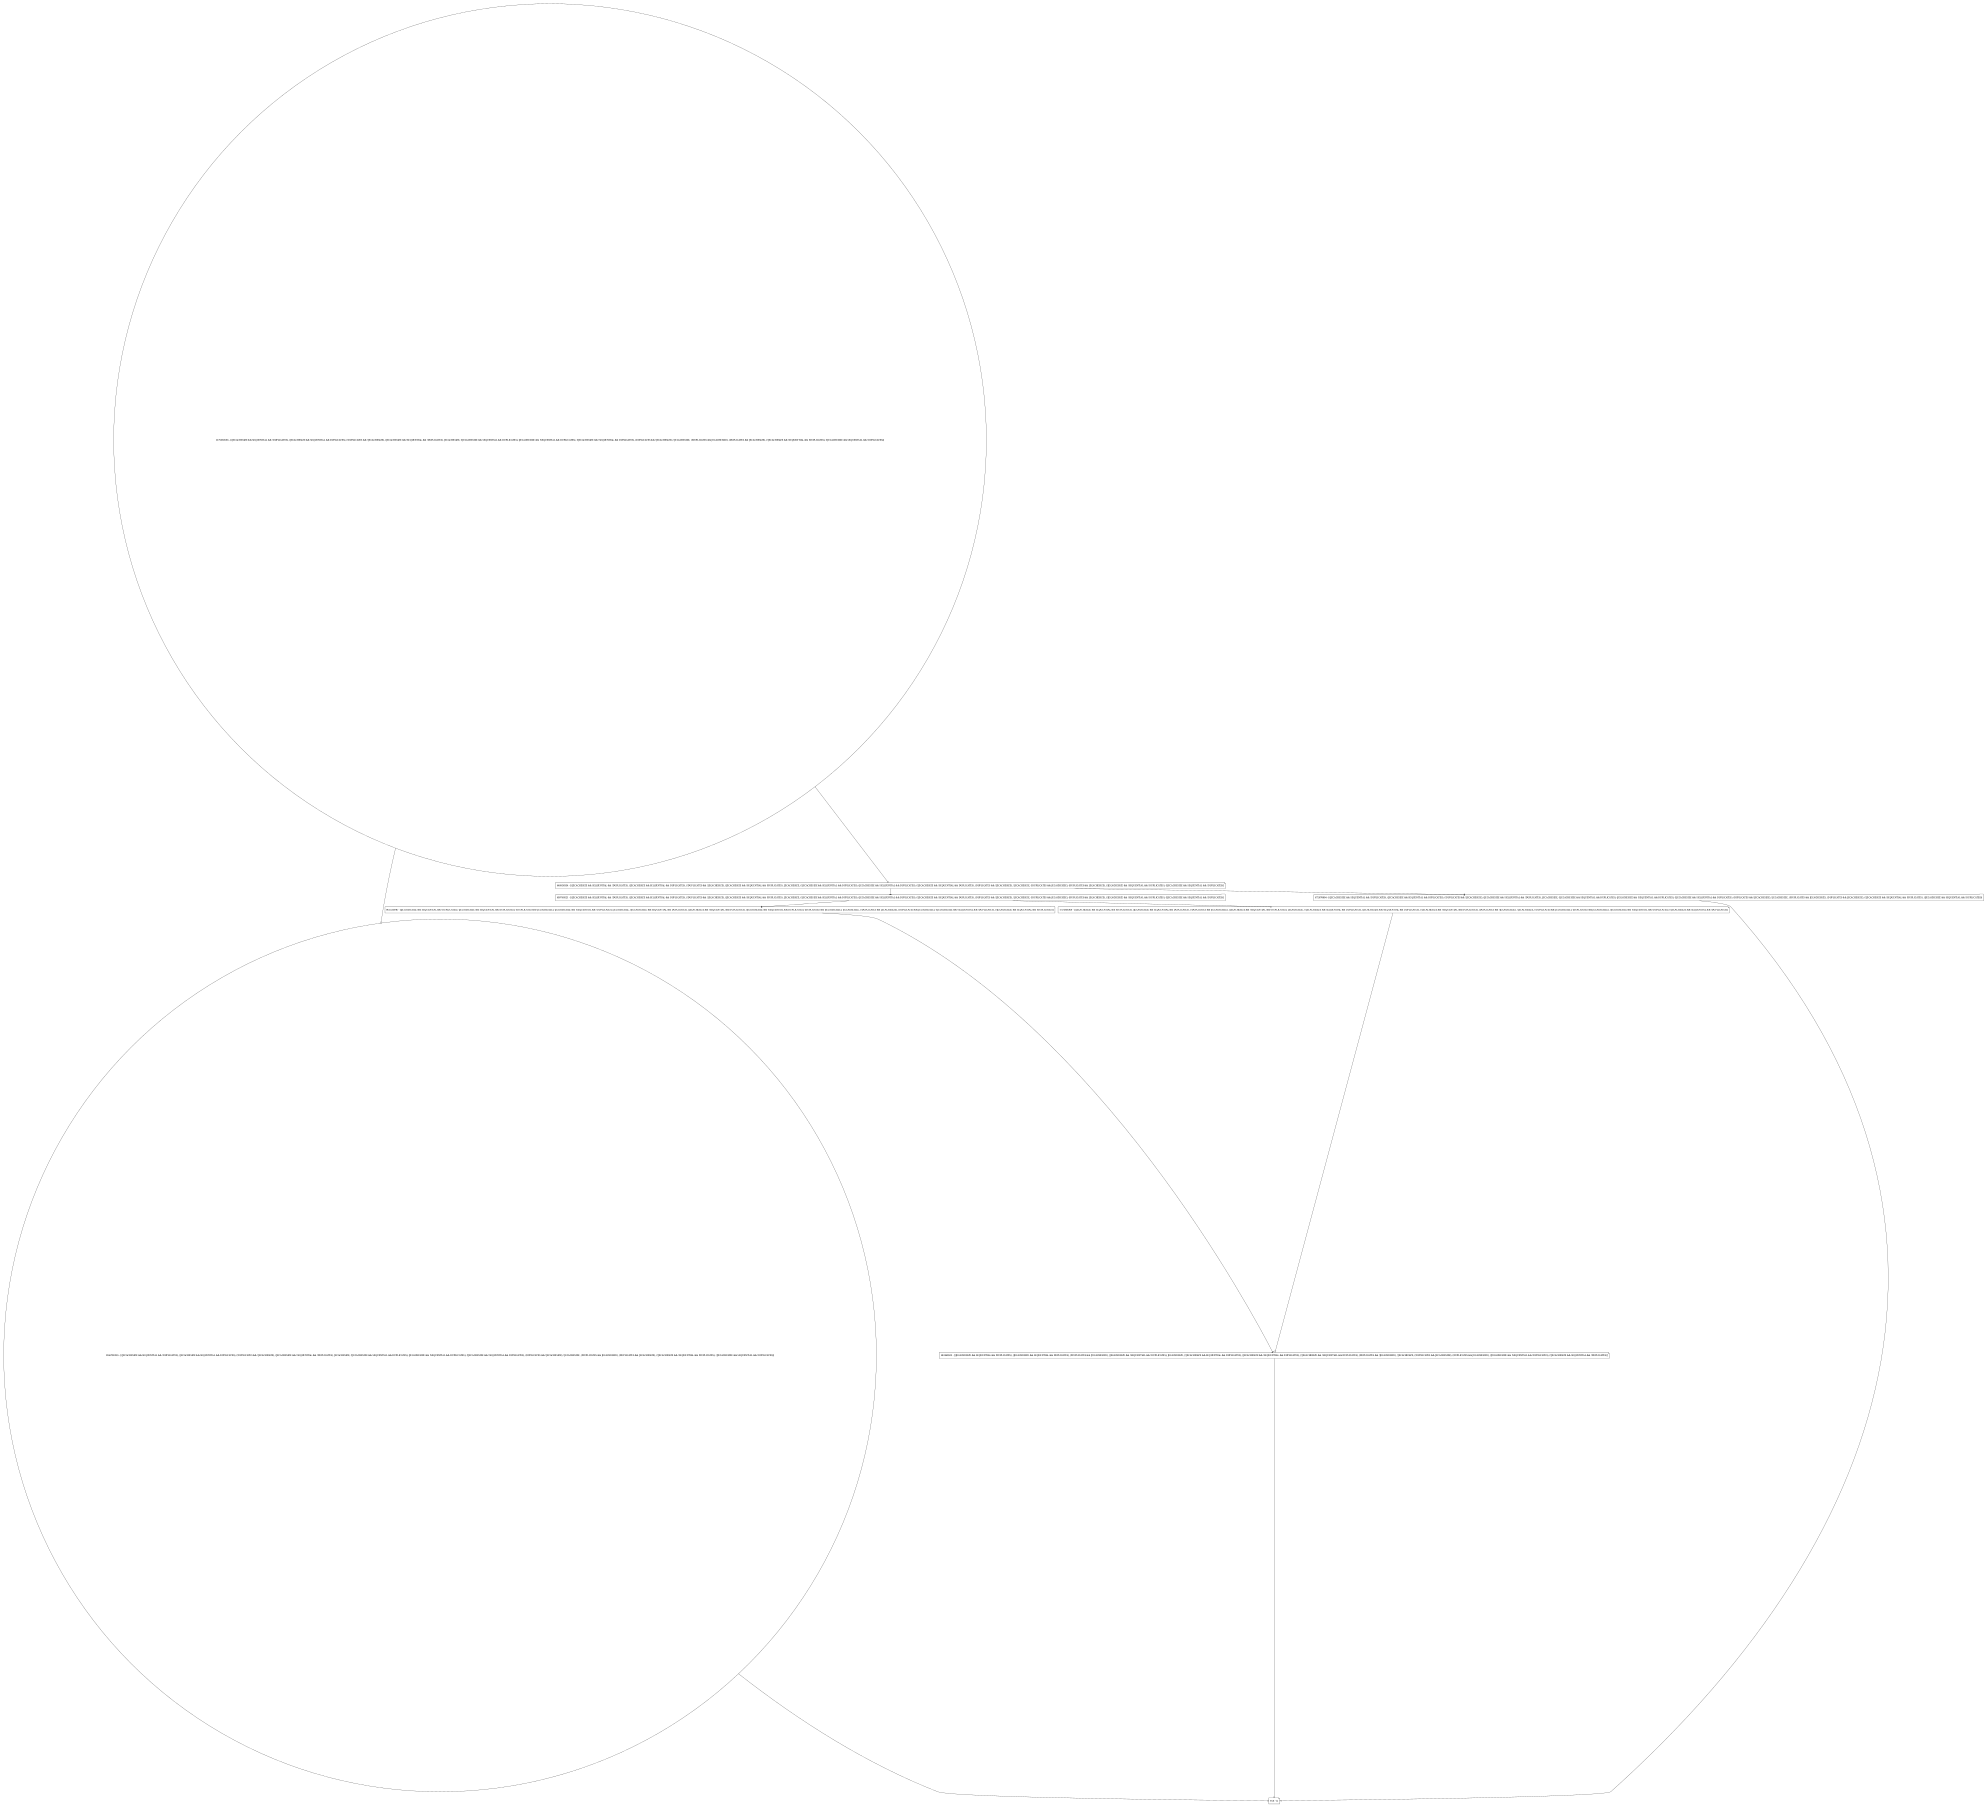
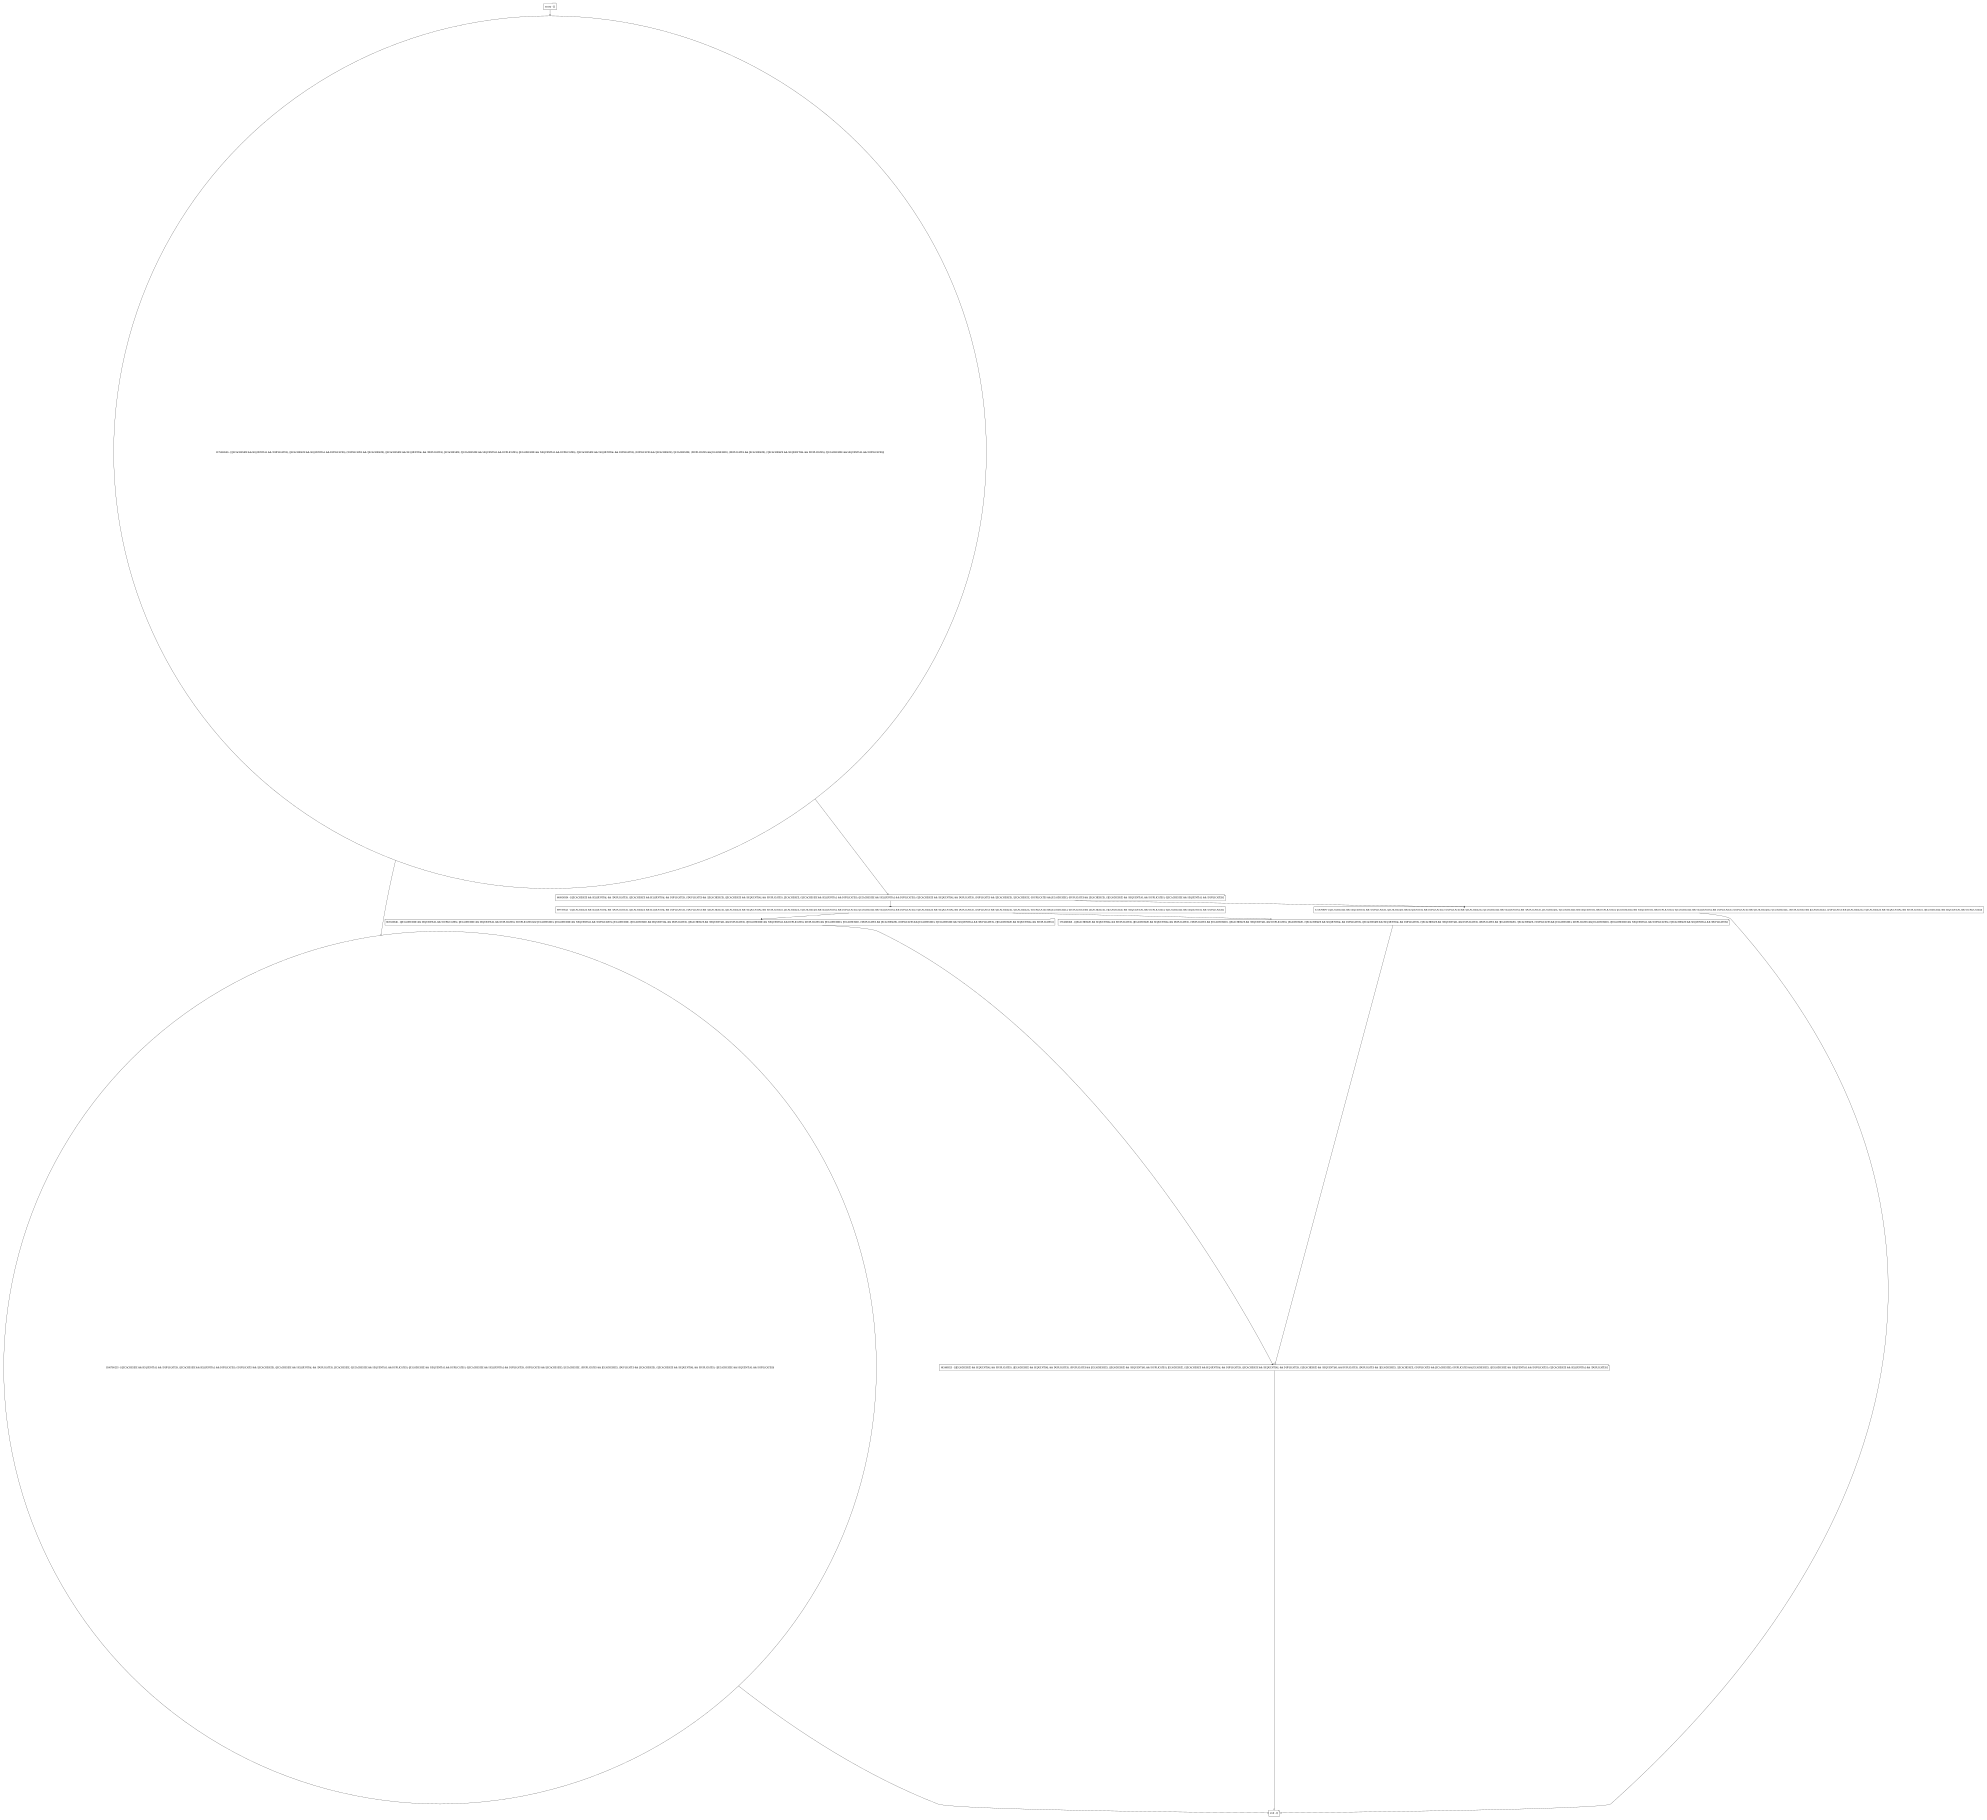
none -> (550, 7)
